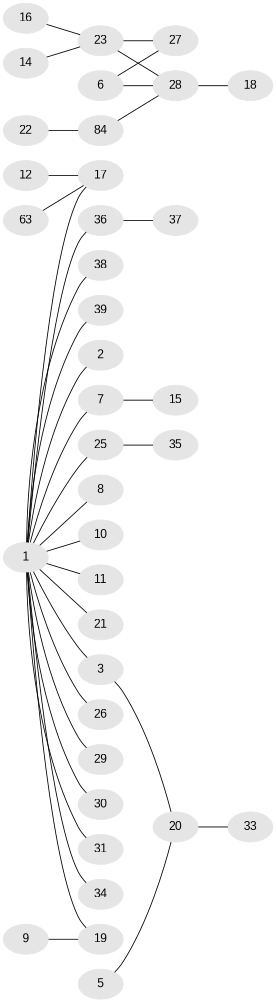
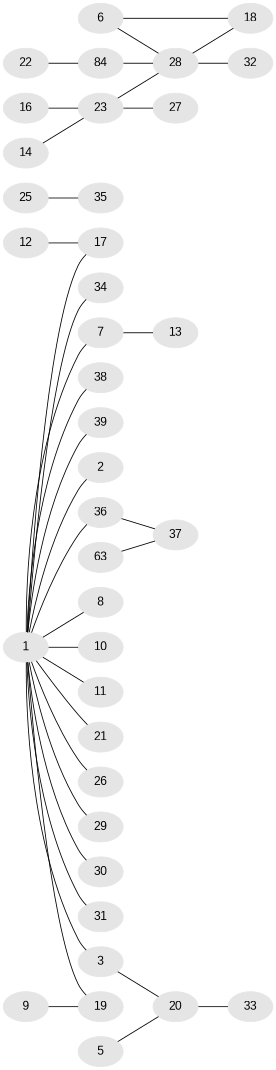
none -> (250, 63)
(133, 66) -> (176, 18)
(63, 198) -> (138, 546)
(176, 400) -> (176, 333)
(58, 498) -> none
